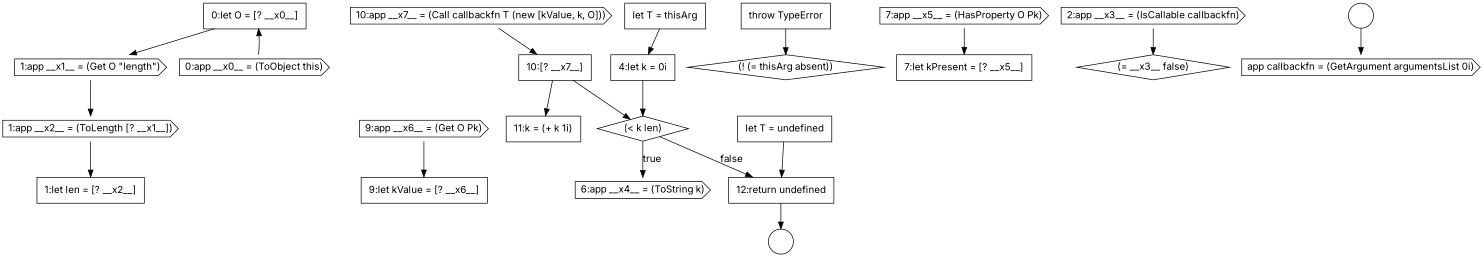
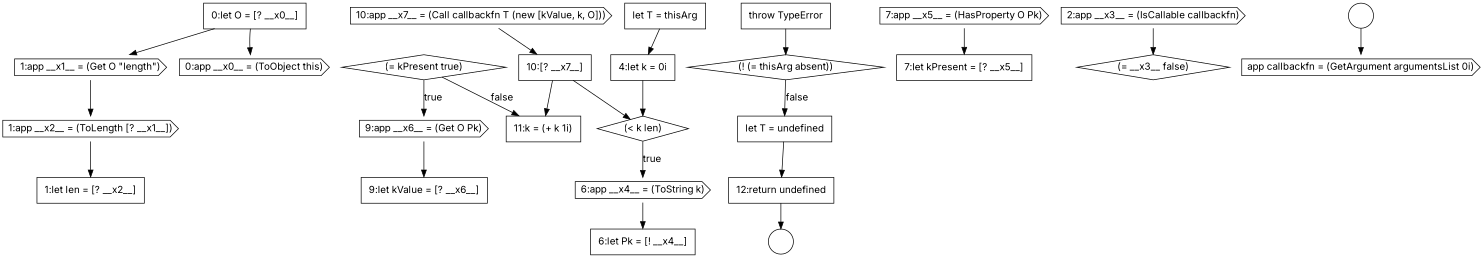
(259, 45) -> (250, 38)
none -> (424, 67)
none -> (785, 94)
(703, 155) -> none
none -> (643, 242)
